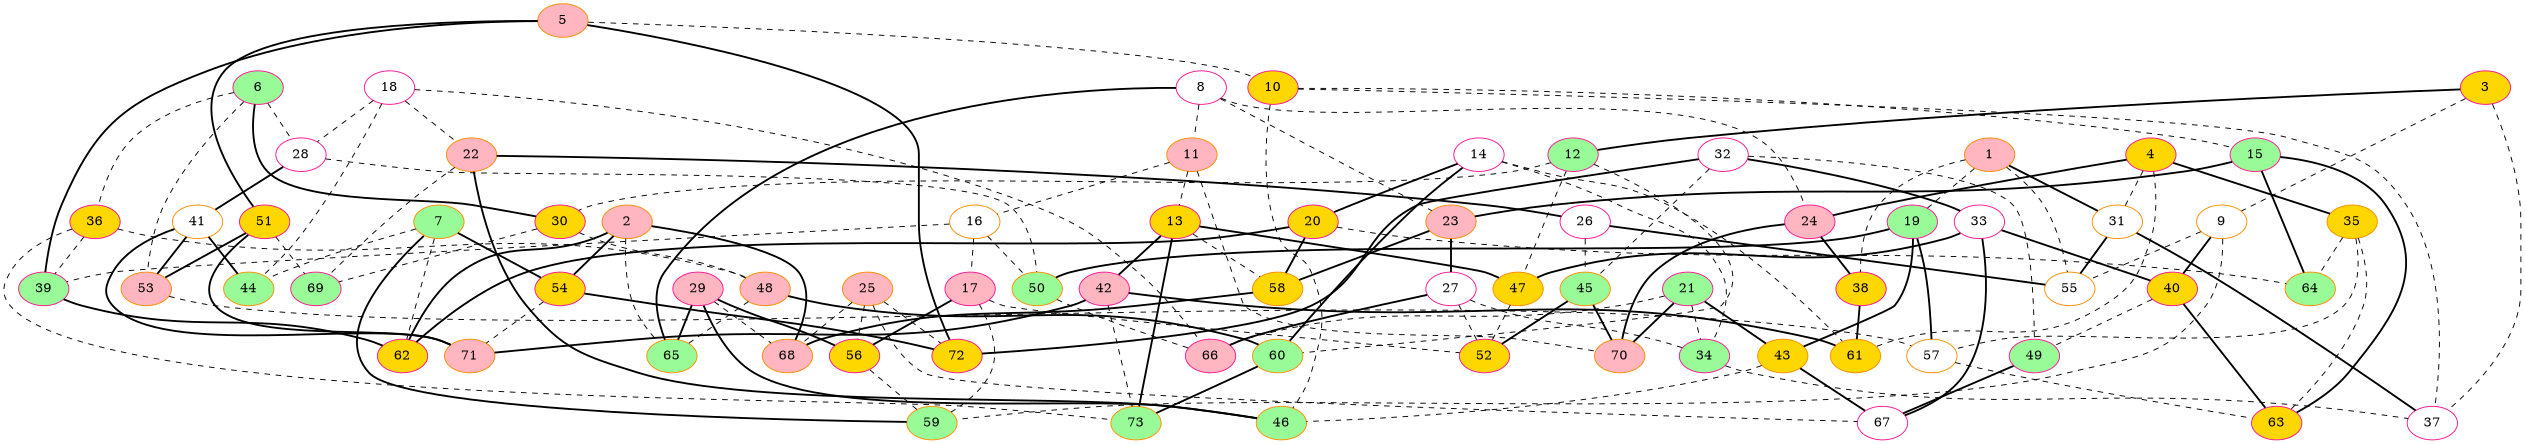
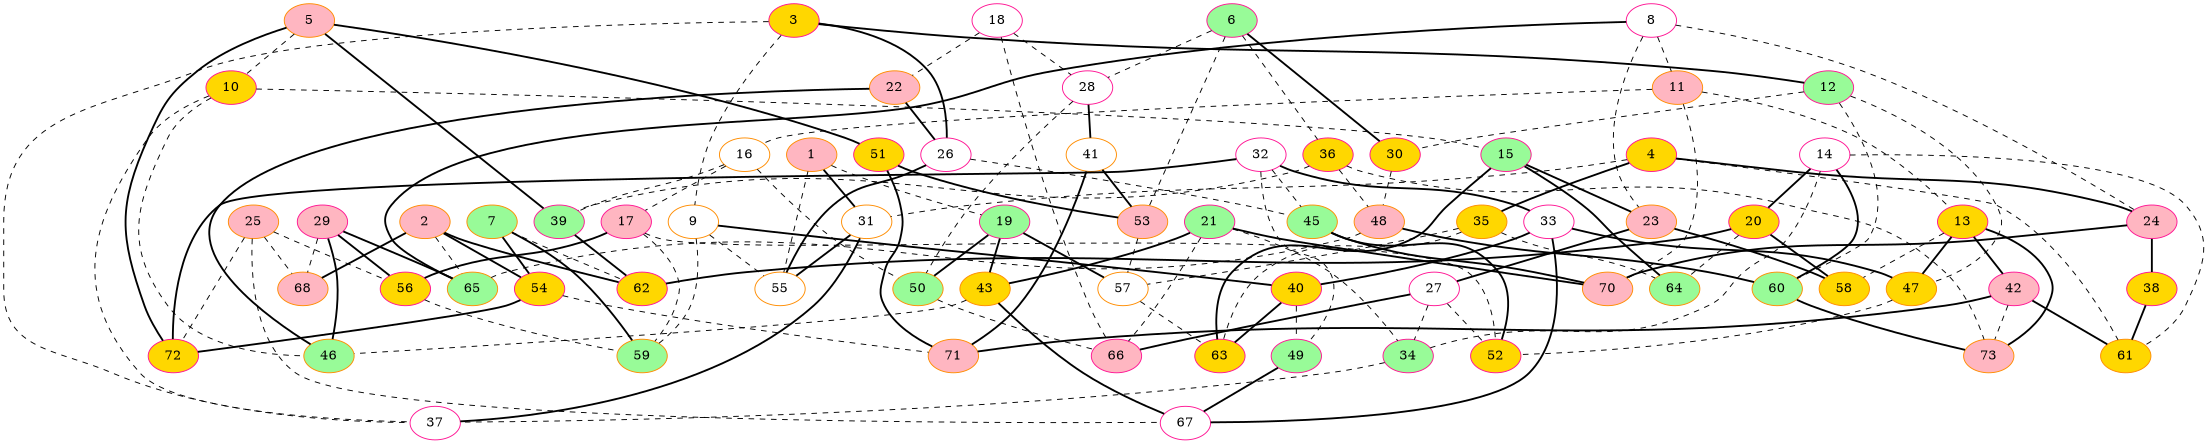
none -> (909, 54)
(1886, 198) -> none
(249, 289) -> none
(316, 289) -> none
(1130, 306) -> none
(1136, 423) -> (1989, 356)
